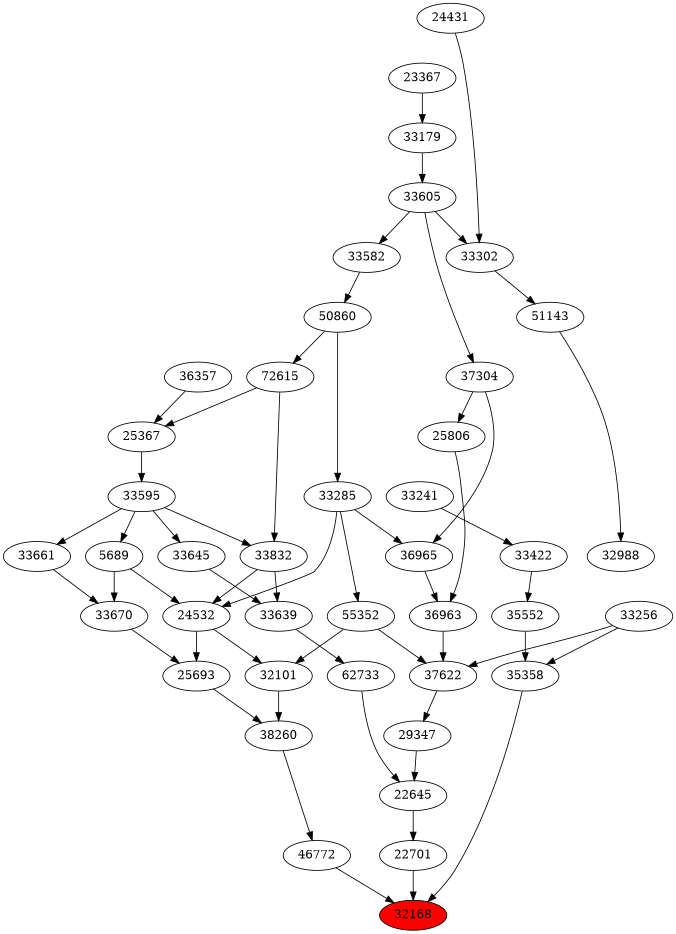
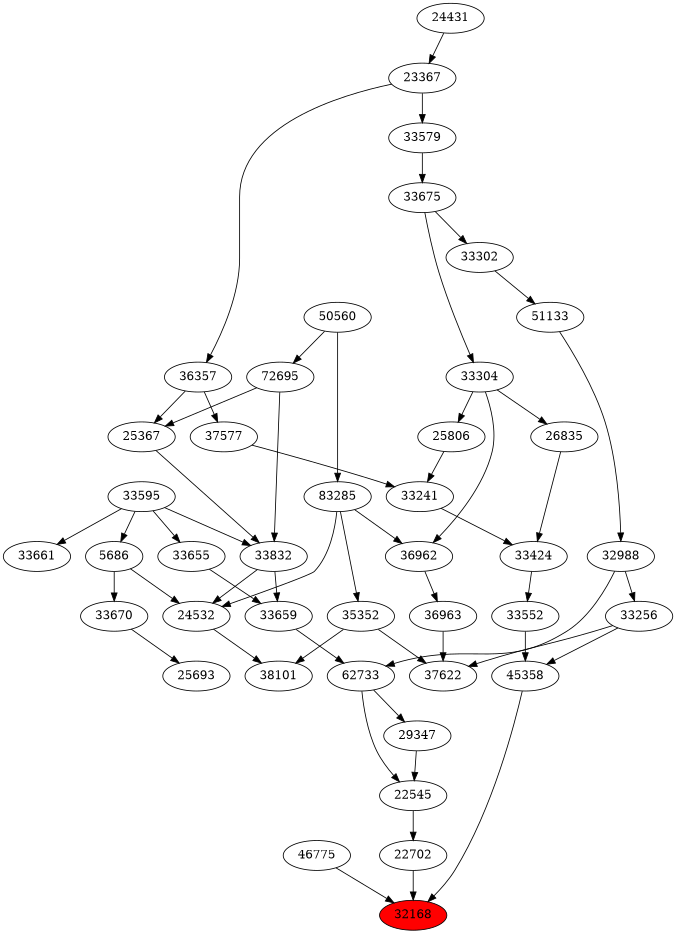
(473, 133) -> (438, 44)
(422, 138) -> (422, 138)
none -> (243, 177)
(422, 198) -> (422, 198)
(367, 257) -> none
(338, 317) -> (338, 317)
(550, 317) -> (550, 317)
(280, 377) -> (280, 377)
(480, 377) -> (480, 377)
none -> (224, 437)
none -> (564, 437)
(142, 463) -> (204, 494)
(338, 497) -> (338, 497)
(465, 527) -> (438, 463)
(114, 556) -> (114, 556)
(191, 556) -> (191, 556)
(419, 556) -> (419, 556)
(534, 556) -> (534, 556)
none -> (629, 582)
(72, 584) -> none
(279, 616) -> (279, 616)
(361, 616) -> (361, 616)
(525, 616) -> (525, 616)
(196, 642) -> none
none -> (489, 654)
(279, 676) -> (279, 676)
(525, 676) -> (525, 676)
(432, 702) -> (386, 703)
(279, 736) -> none
(413, 796) -> (413, 796)
(317, 855) -> (317, 855)
(413, 855) -> (413, 855)
